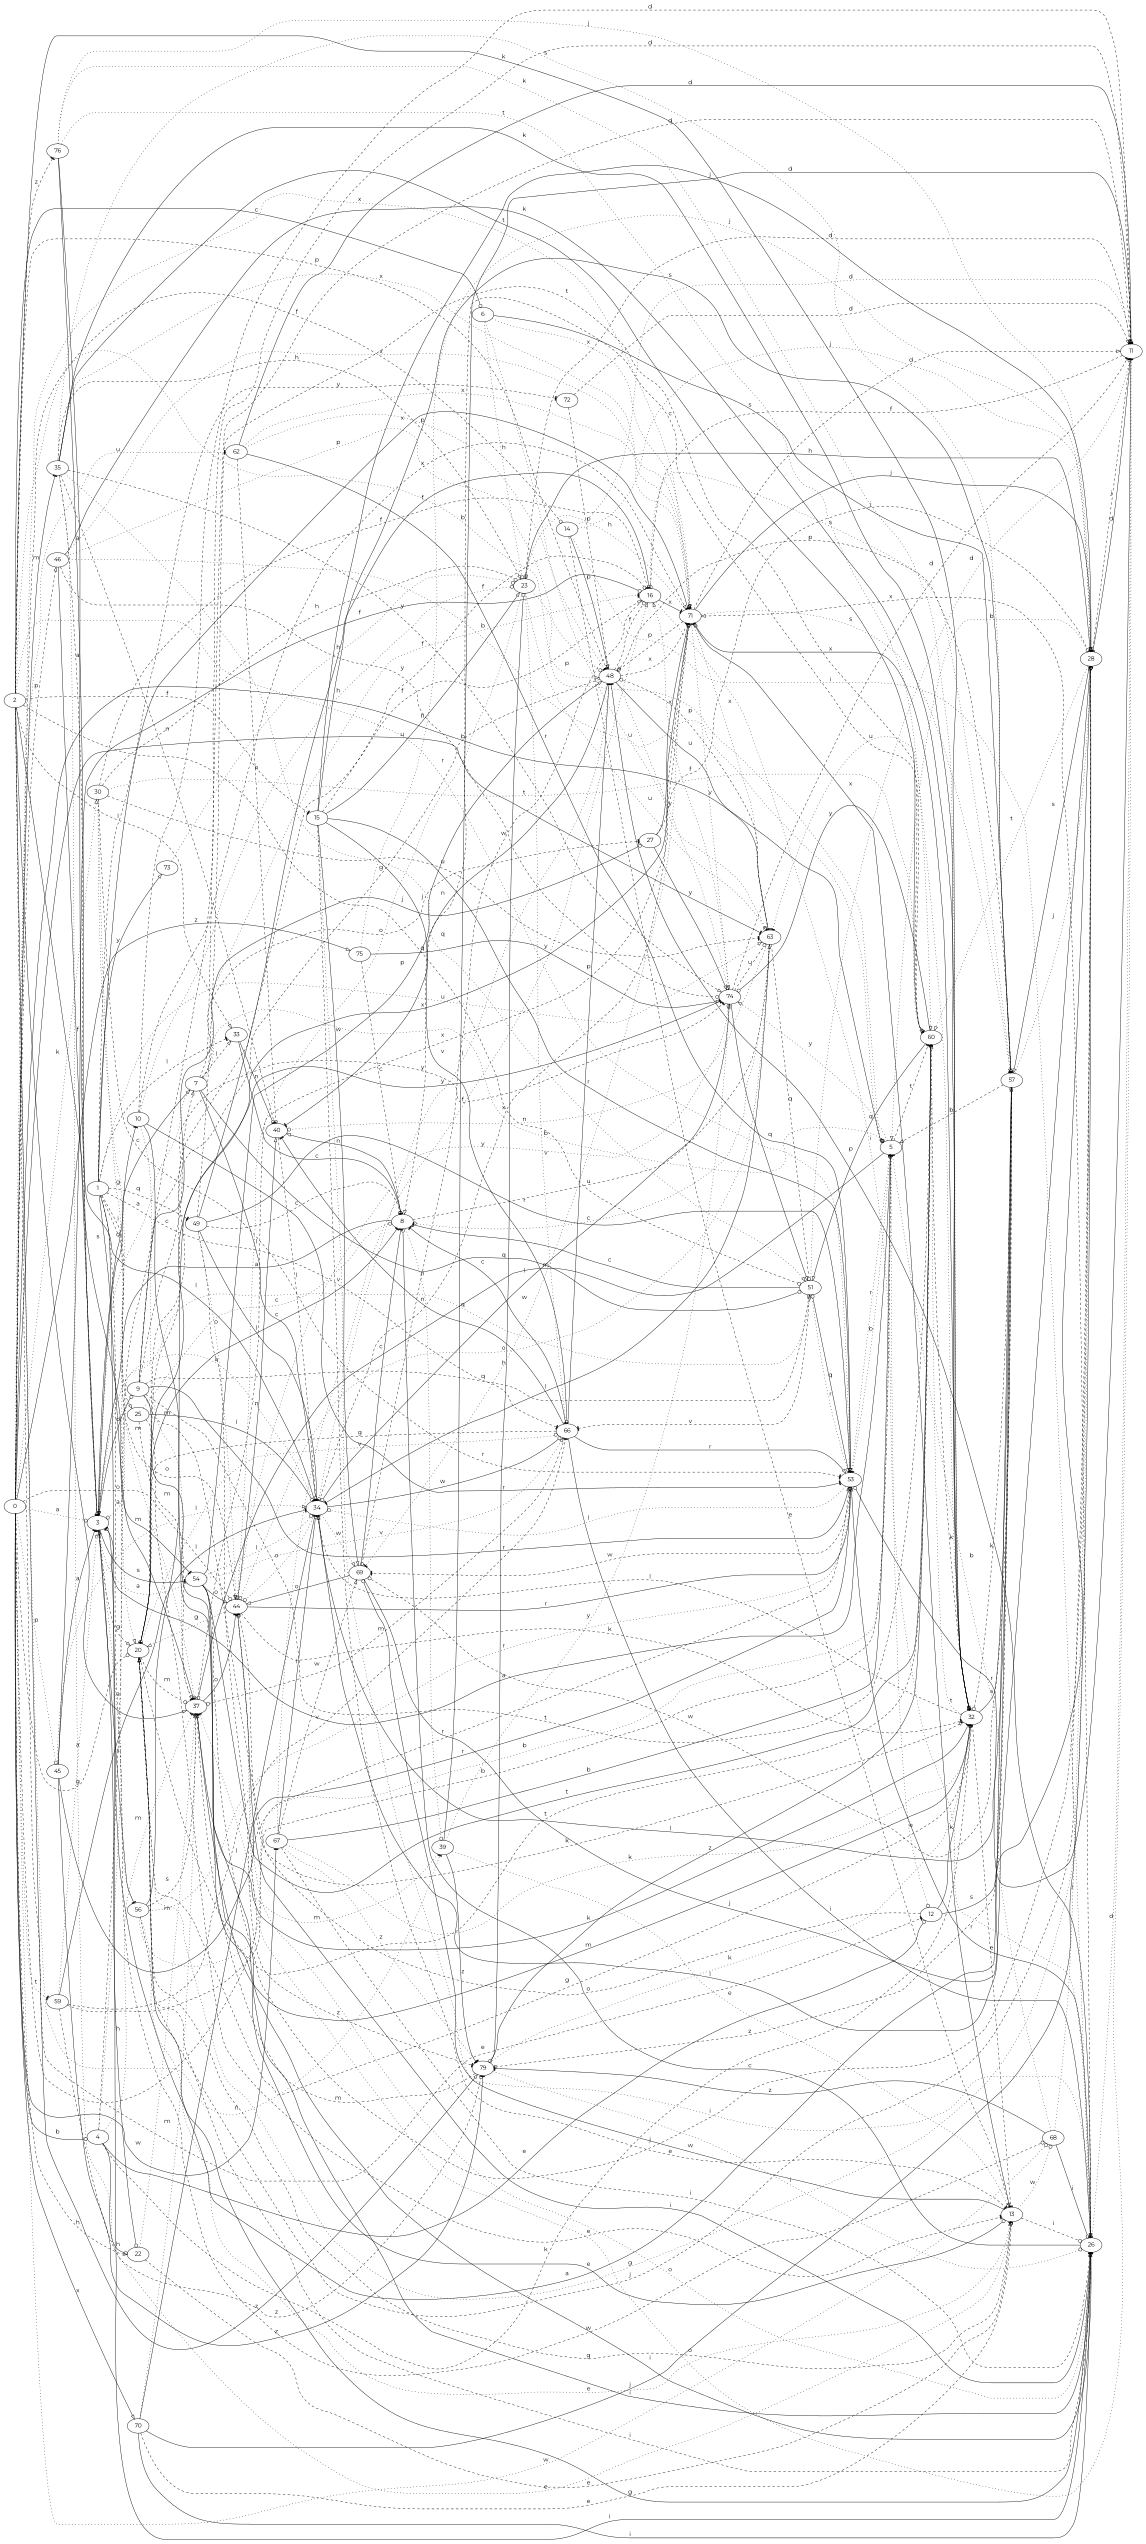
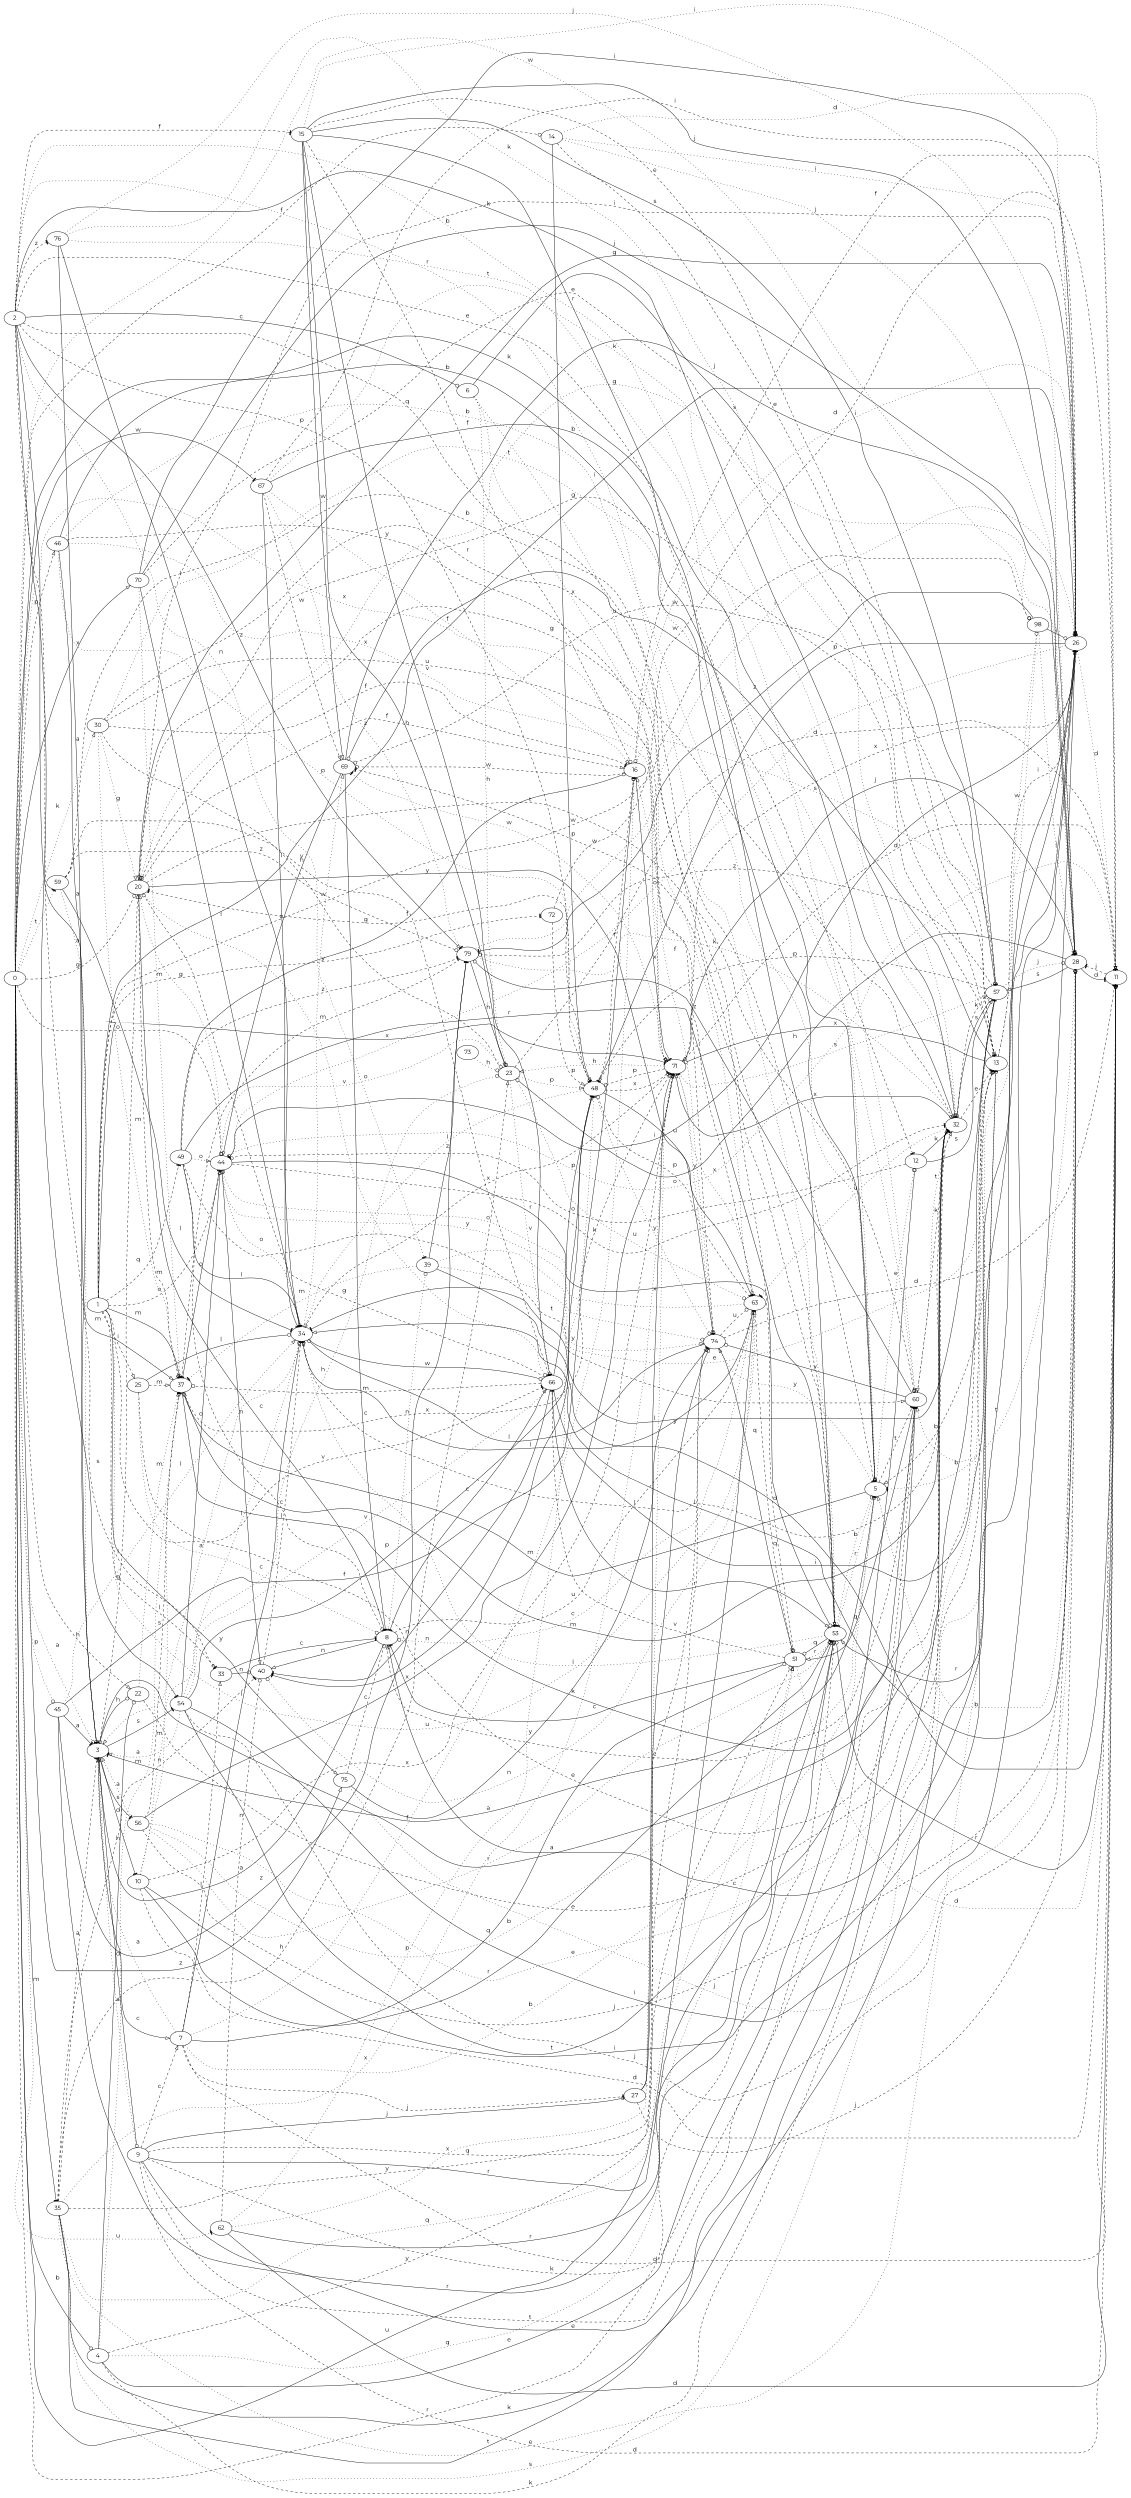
(111, 976) -> (141, 1576)
(78, 1030) -> (78, 894)
(1053, 2138) -> (1038, 625)
